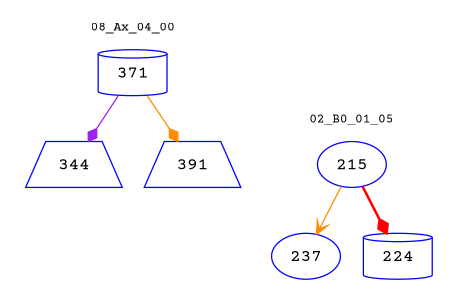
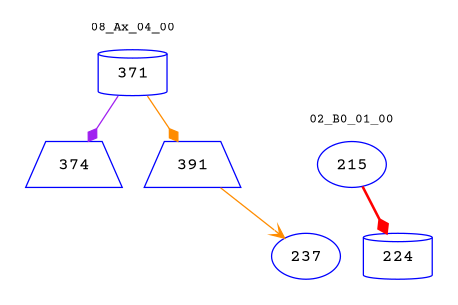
(352, 119) -> (352, 119)
(74, 164) -> (74, 164)
(332, 205) -> (247, 209)
